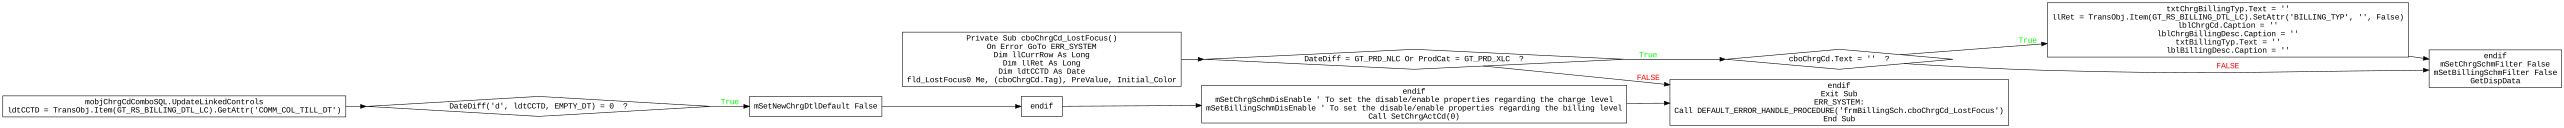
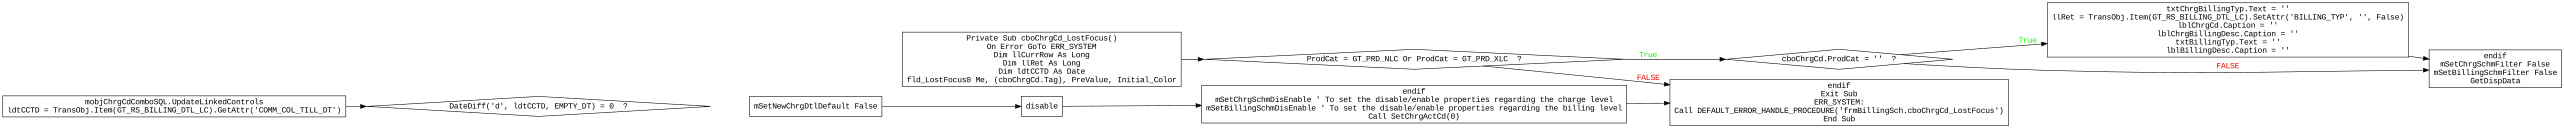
(1414, 59) -> (1414, 59)
(1839, 59) -> (1839, 59)
(727, 106) -> none
(1042, 106) -> (1042, 106)
